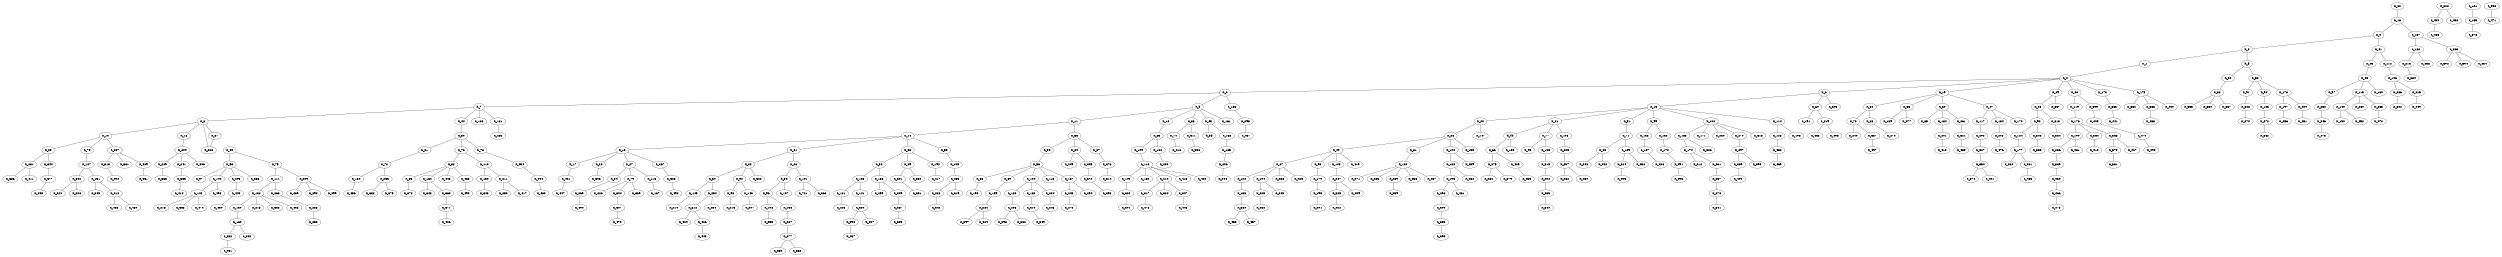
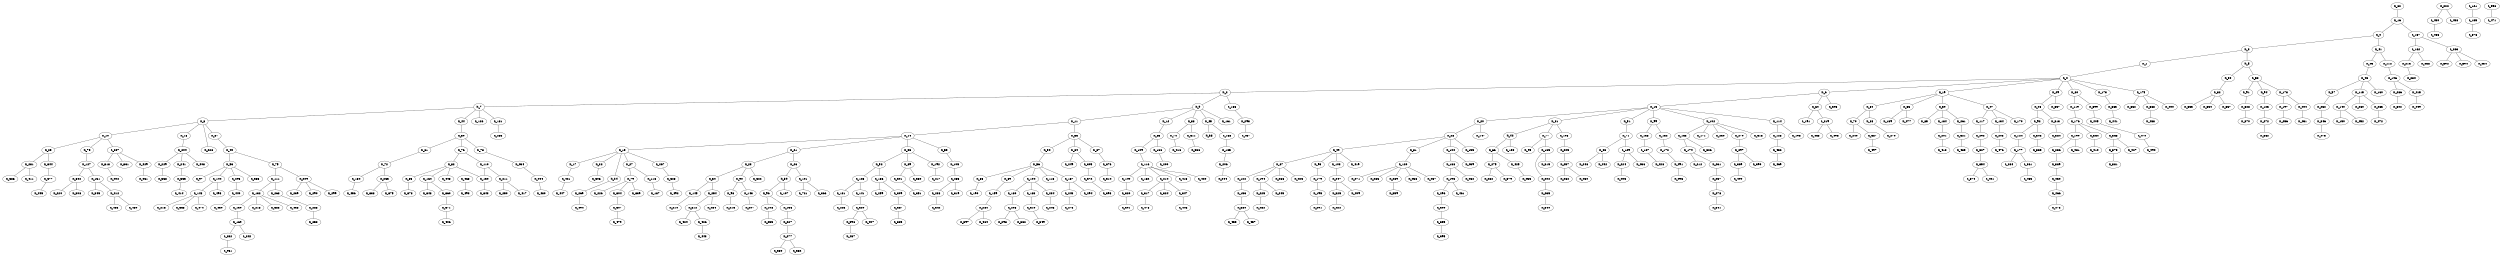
(212, 143) -> (222, 143)
(458, 172) -> (468, 172)
(622, 172) -> (618, 165)
(1546, 172) -> (1535, 165)
